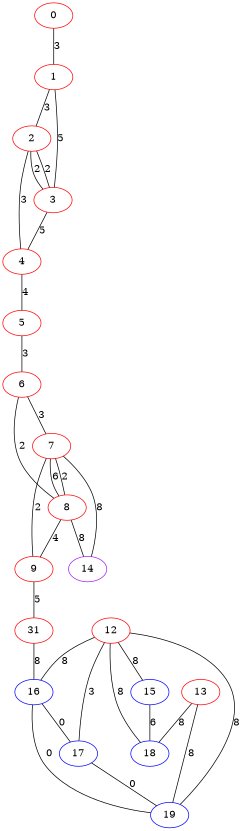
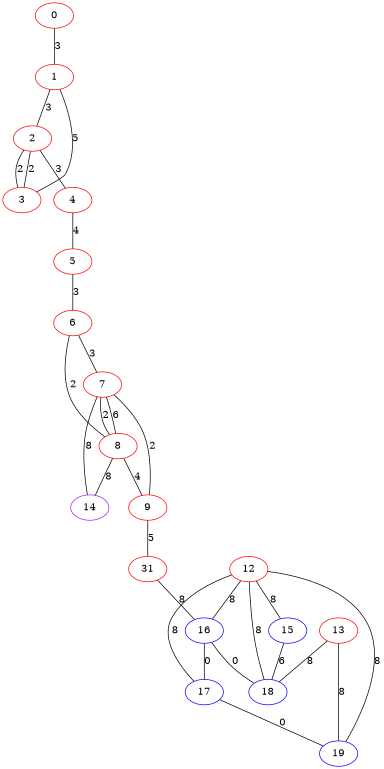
(37, 231) -> none
(92, 692) -> (175, 631)
(66, 784) -> (230, 665)
